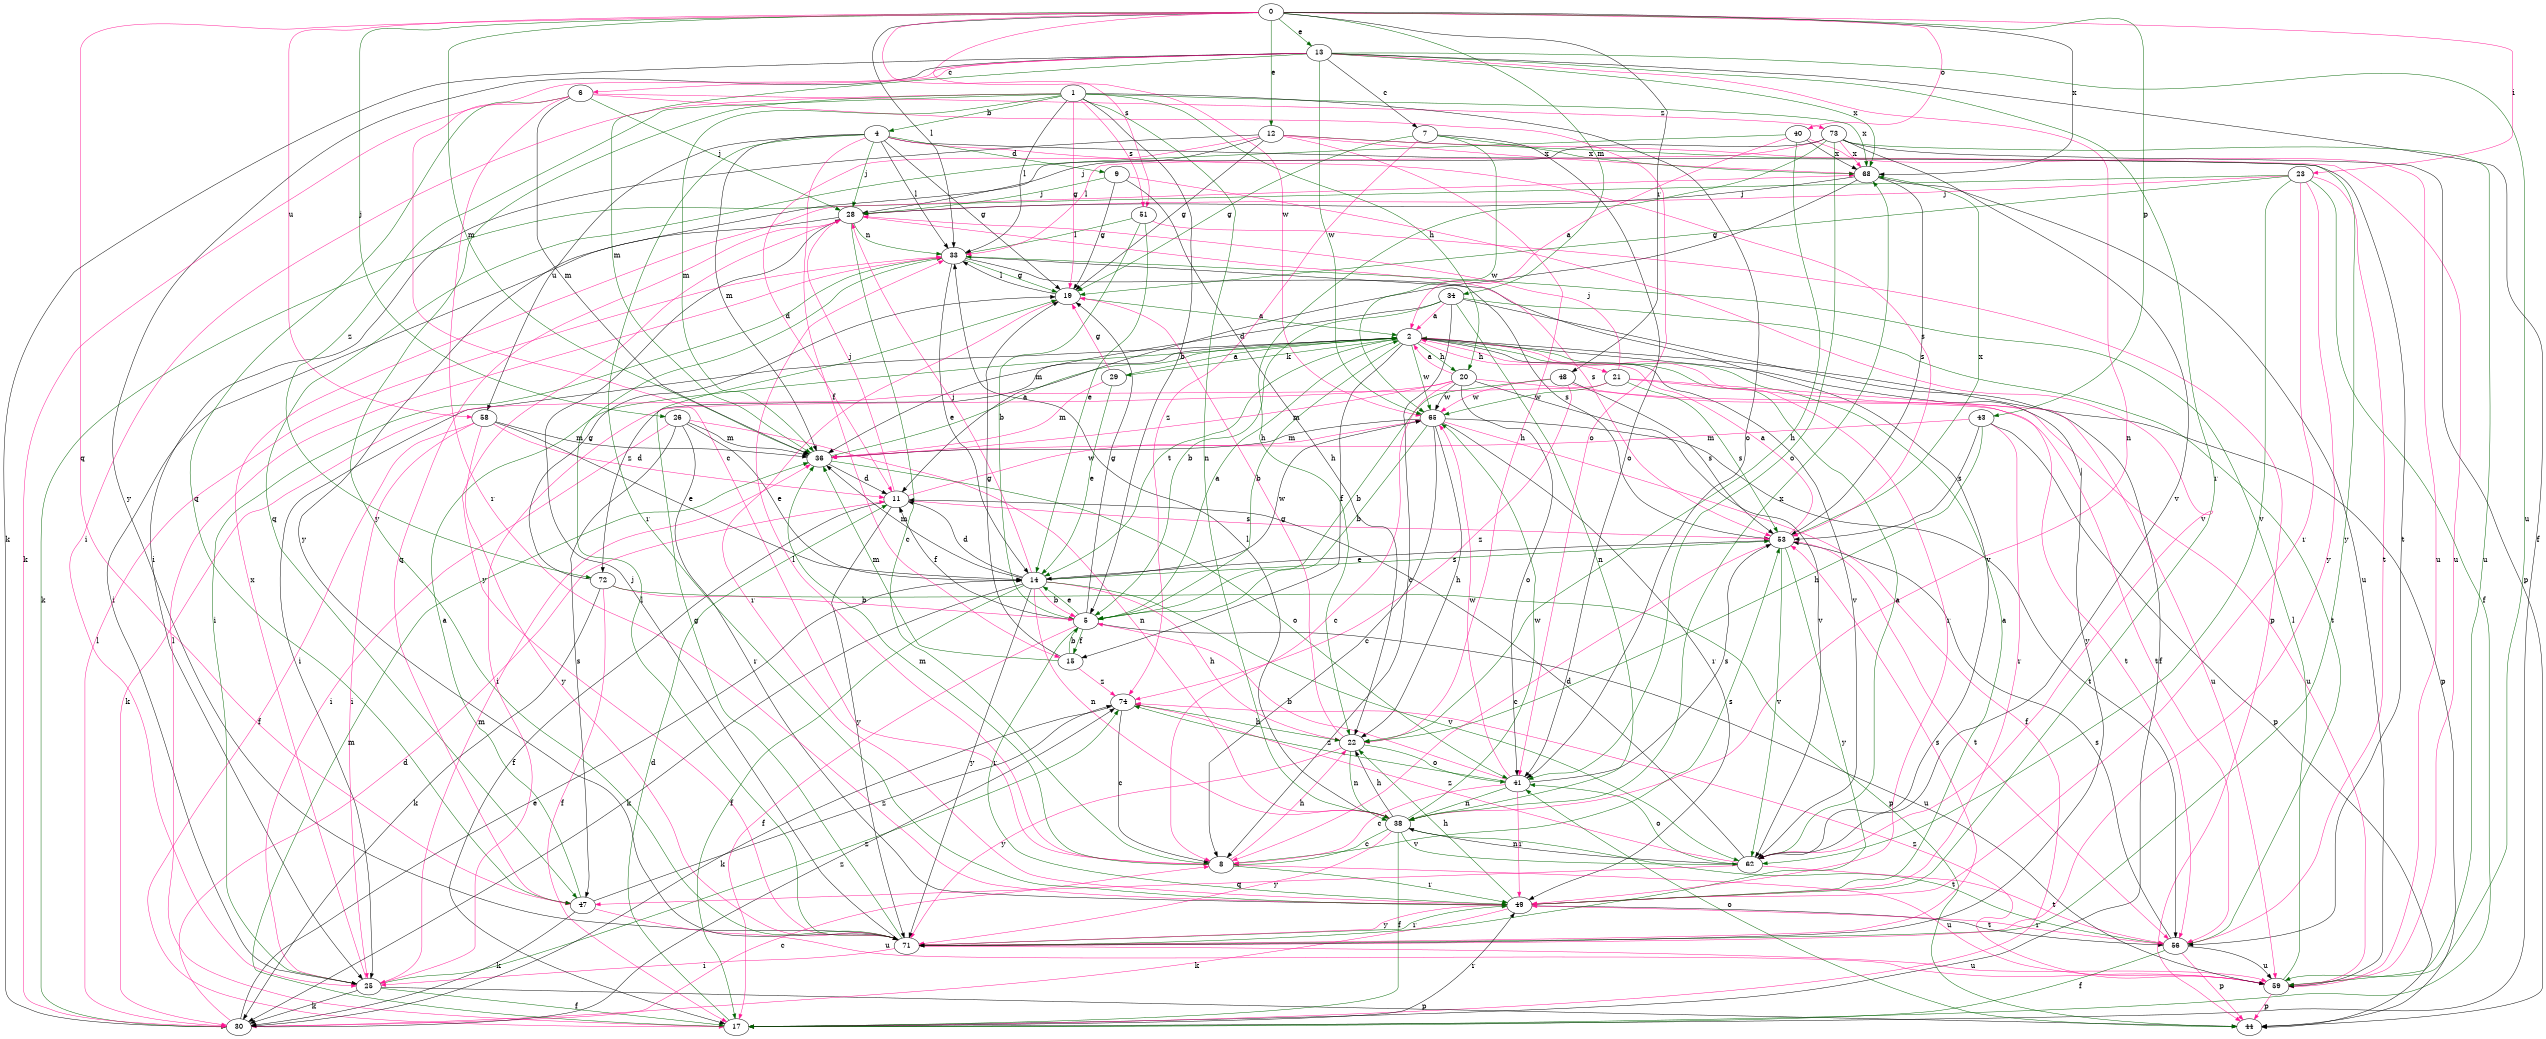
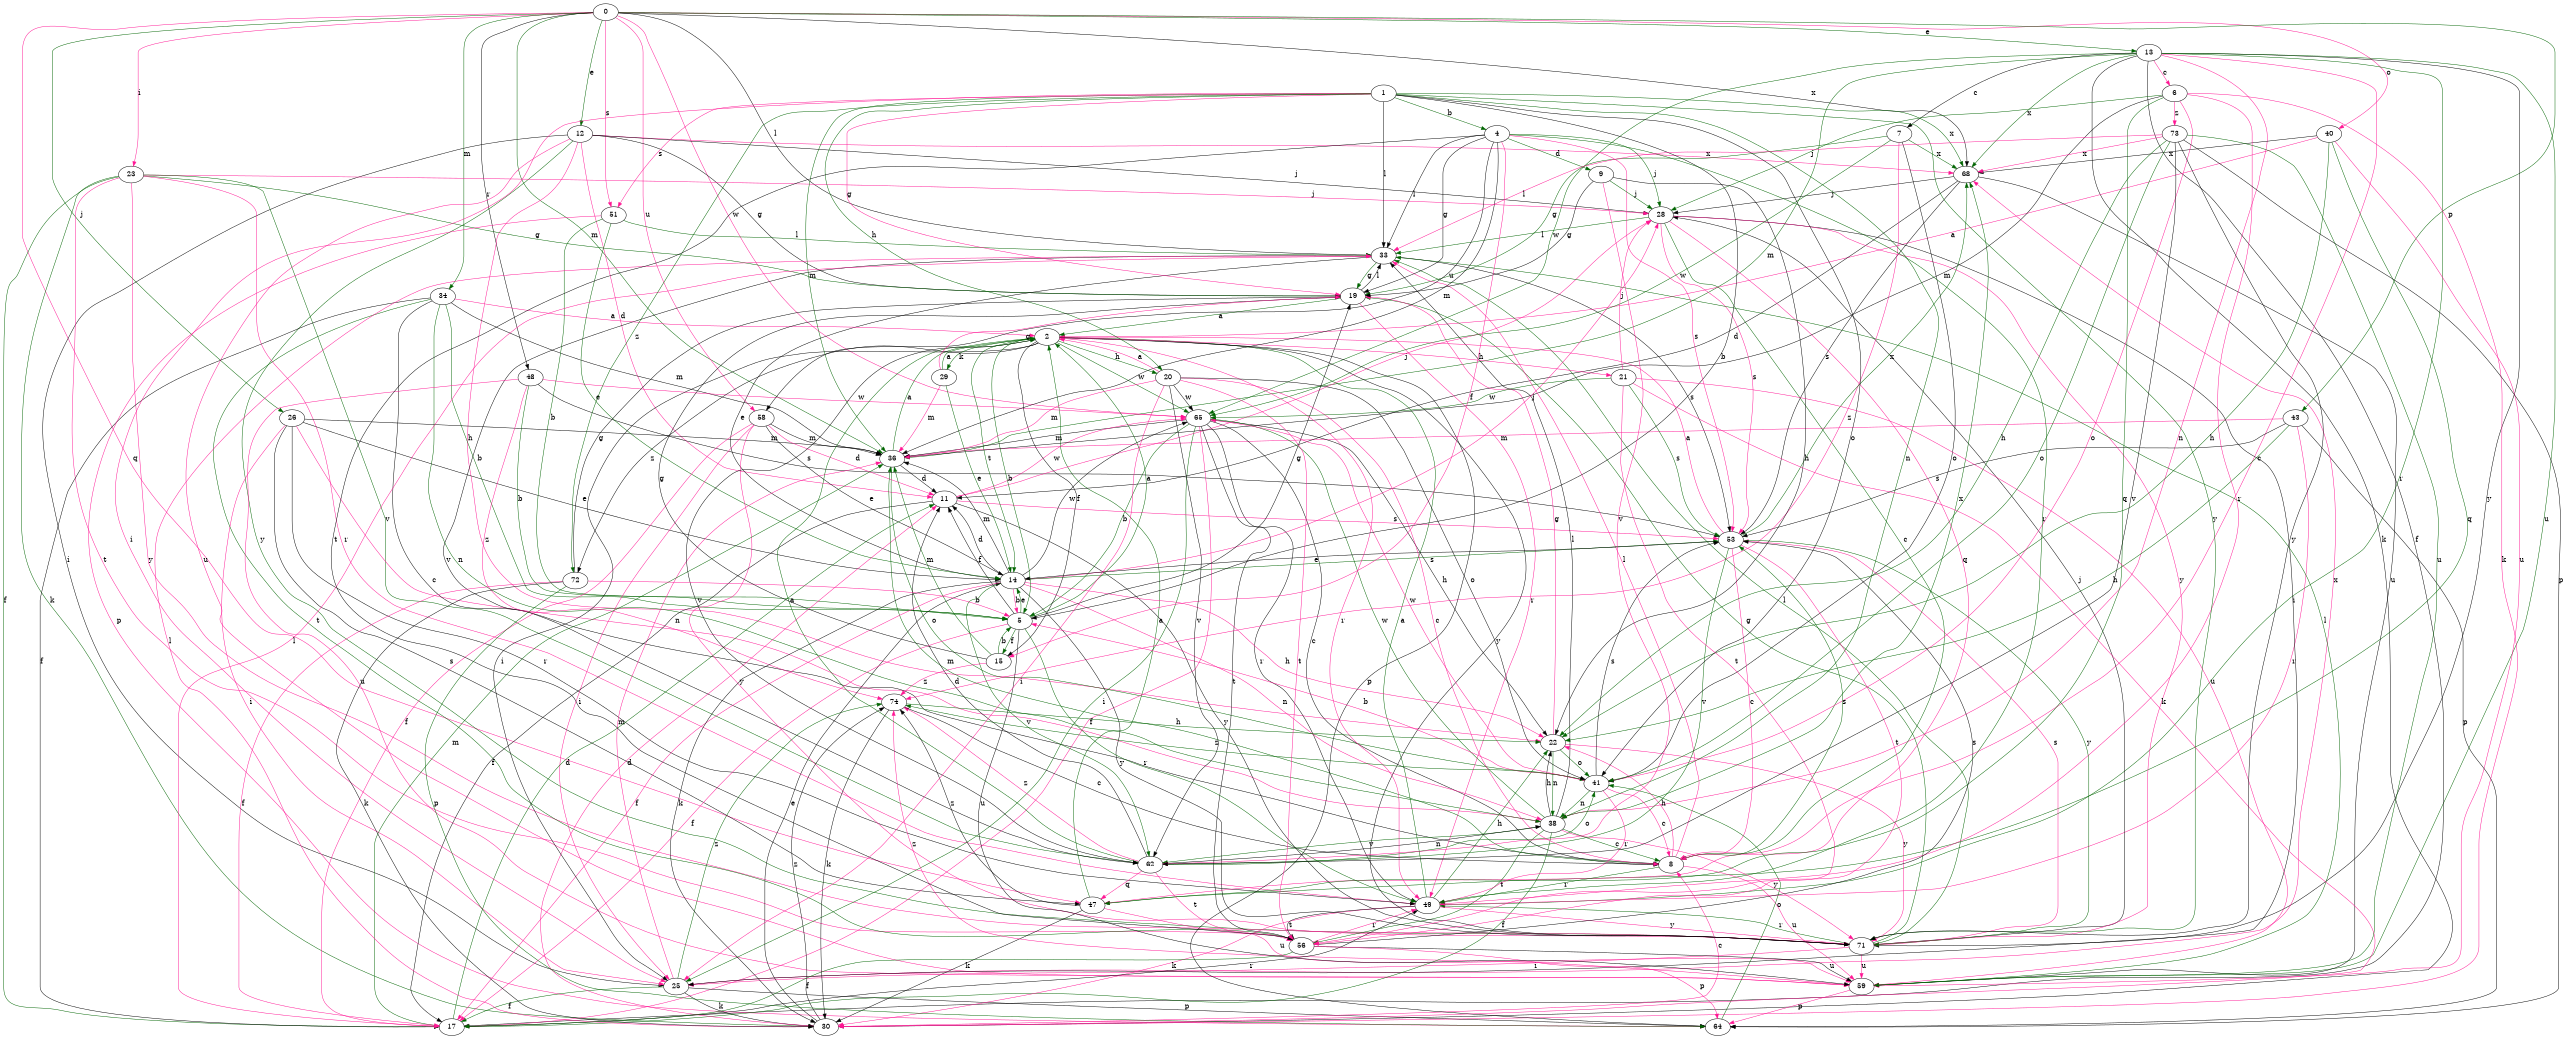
(868, 235) -> (1543, 235)
(322, 455) -> (1040, 779)
(774, 746) -> (685, 740)
(2249, 1027) -> (1718, 1027)
